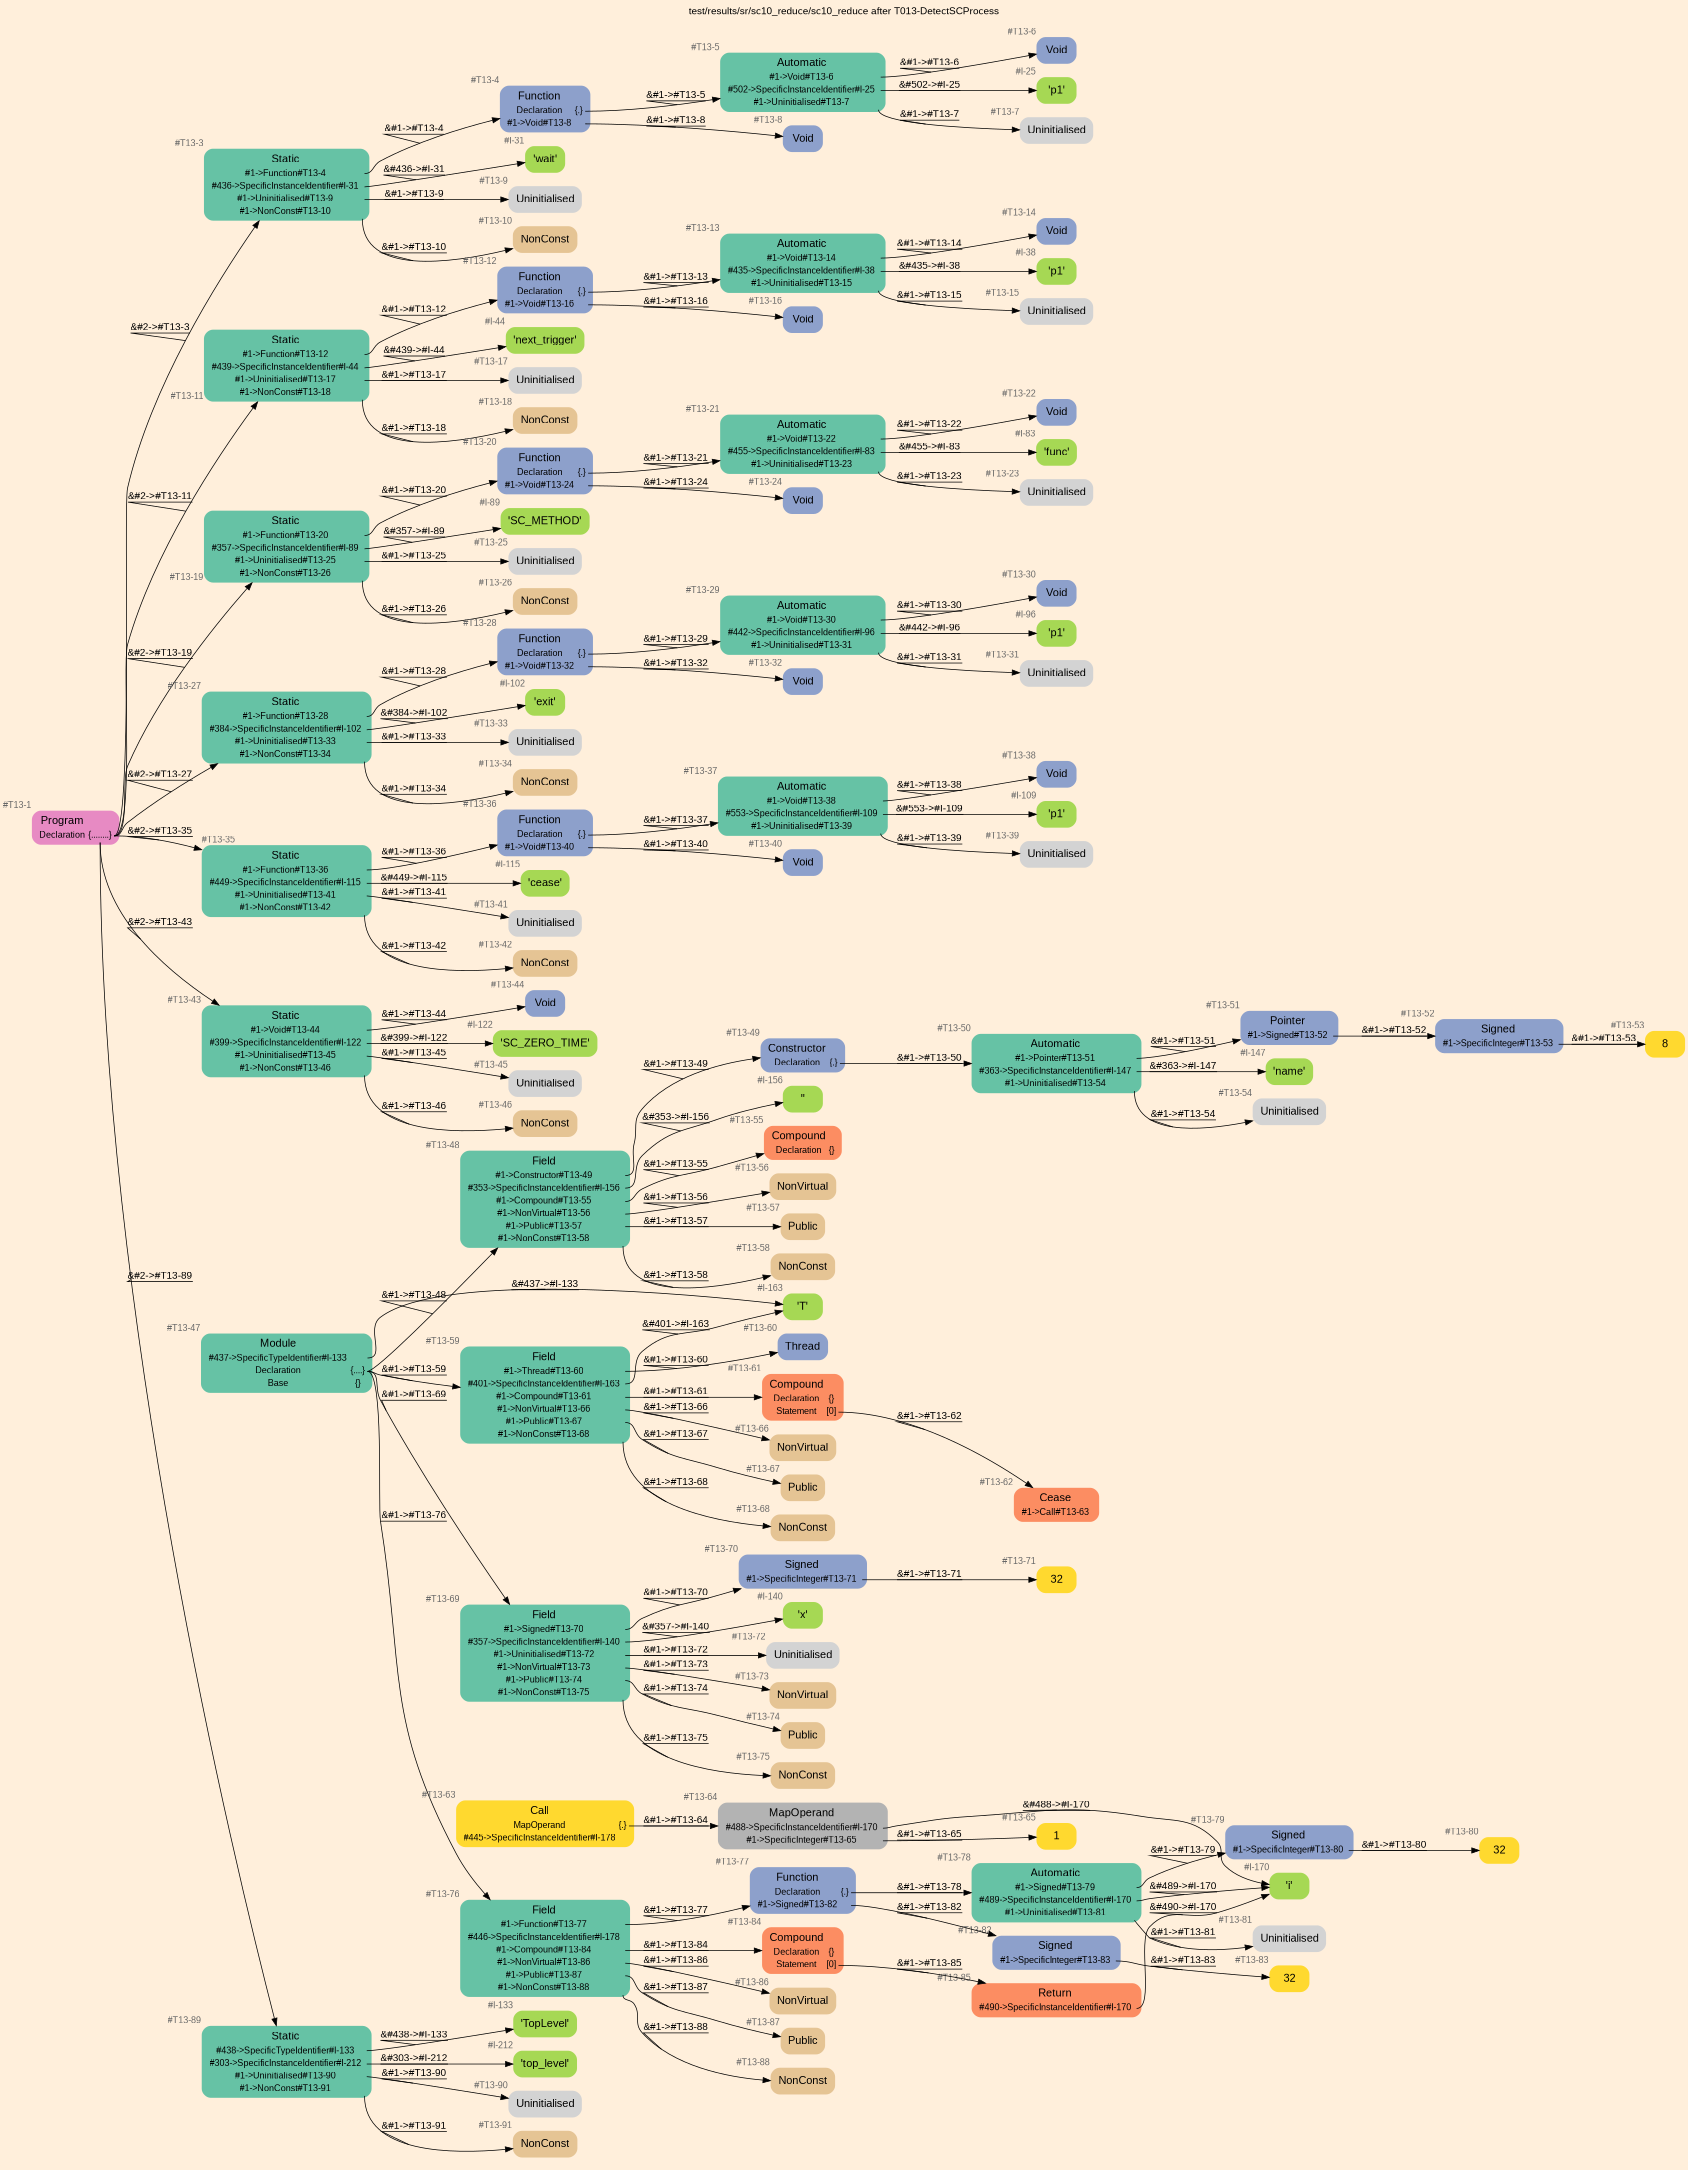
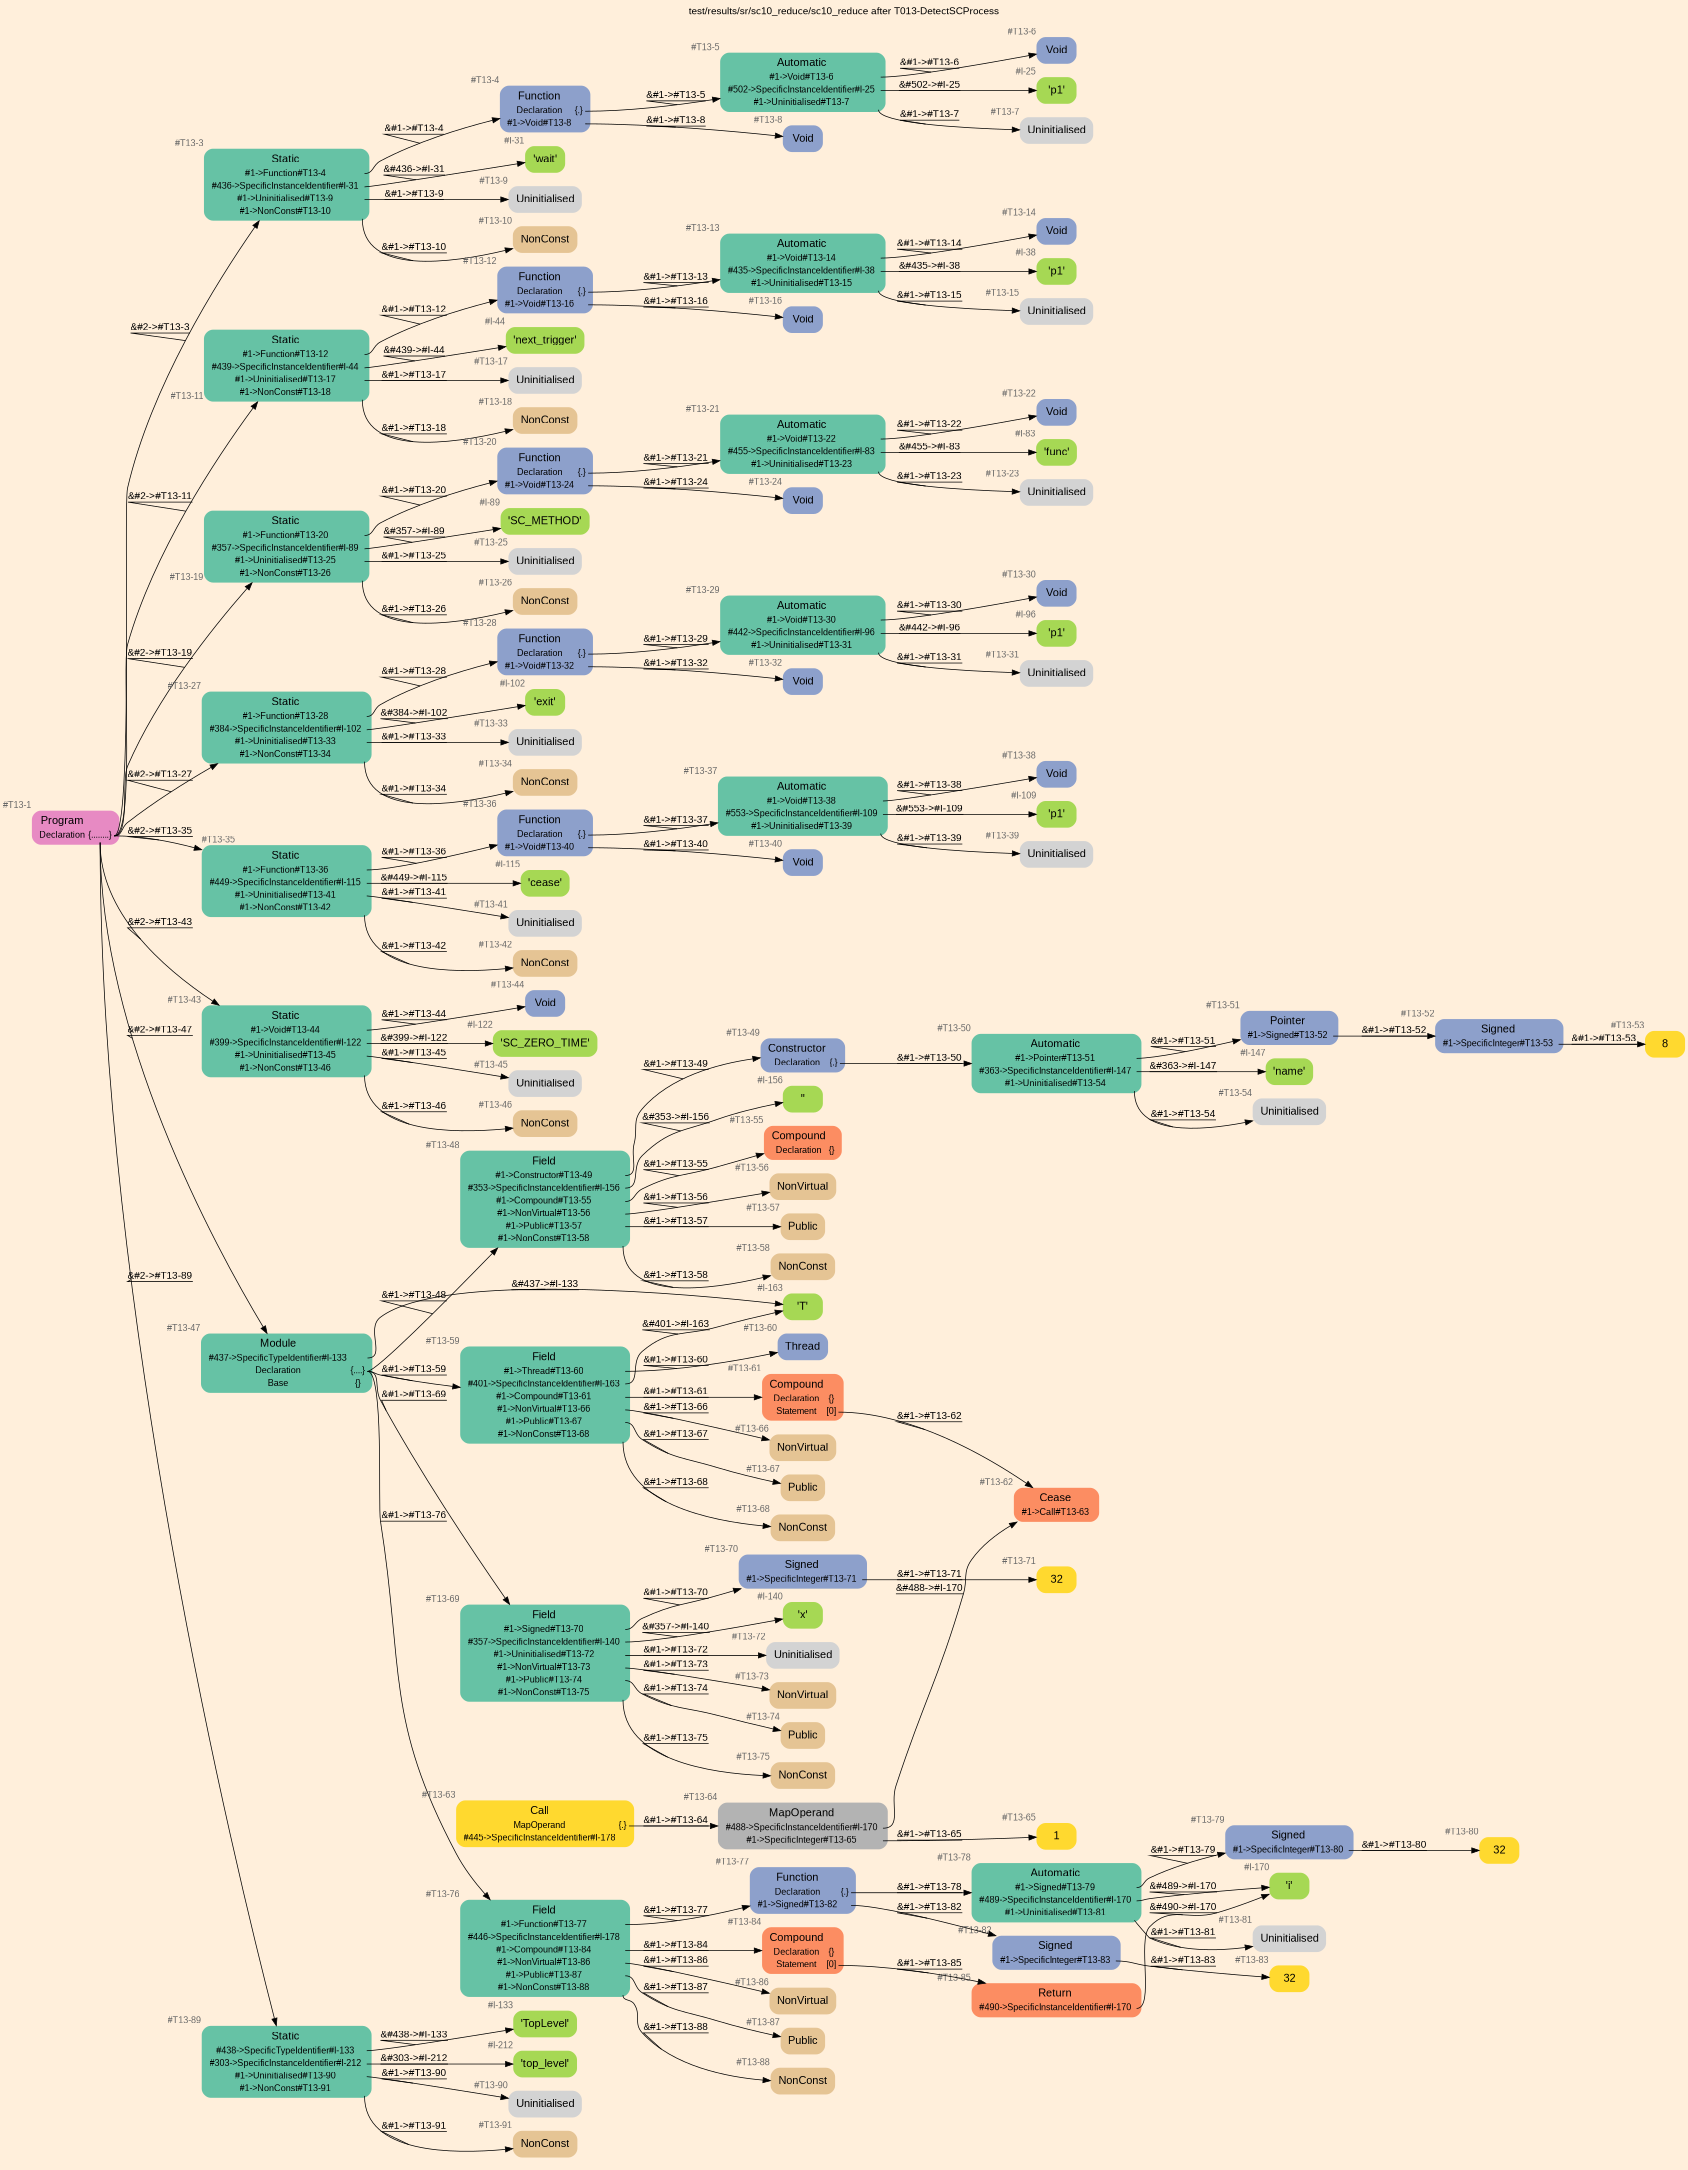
none -> (152, 1094)
(1086, 1810) -> (937, 1672)
